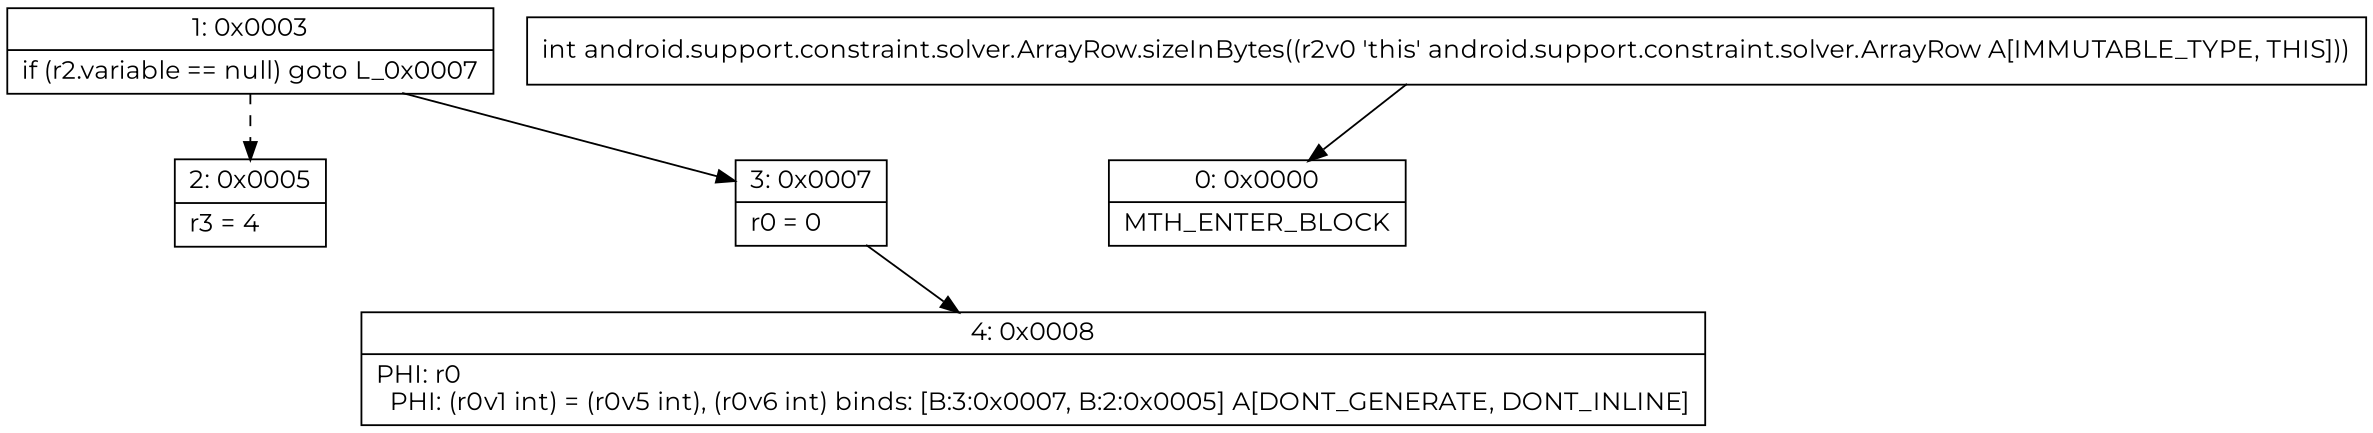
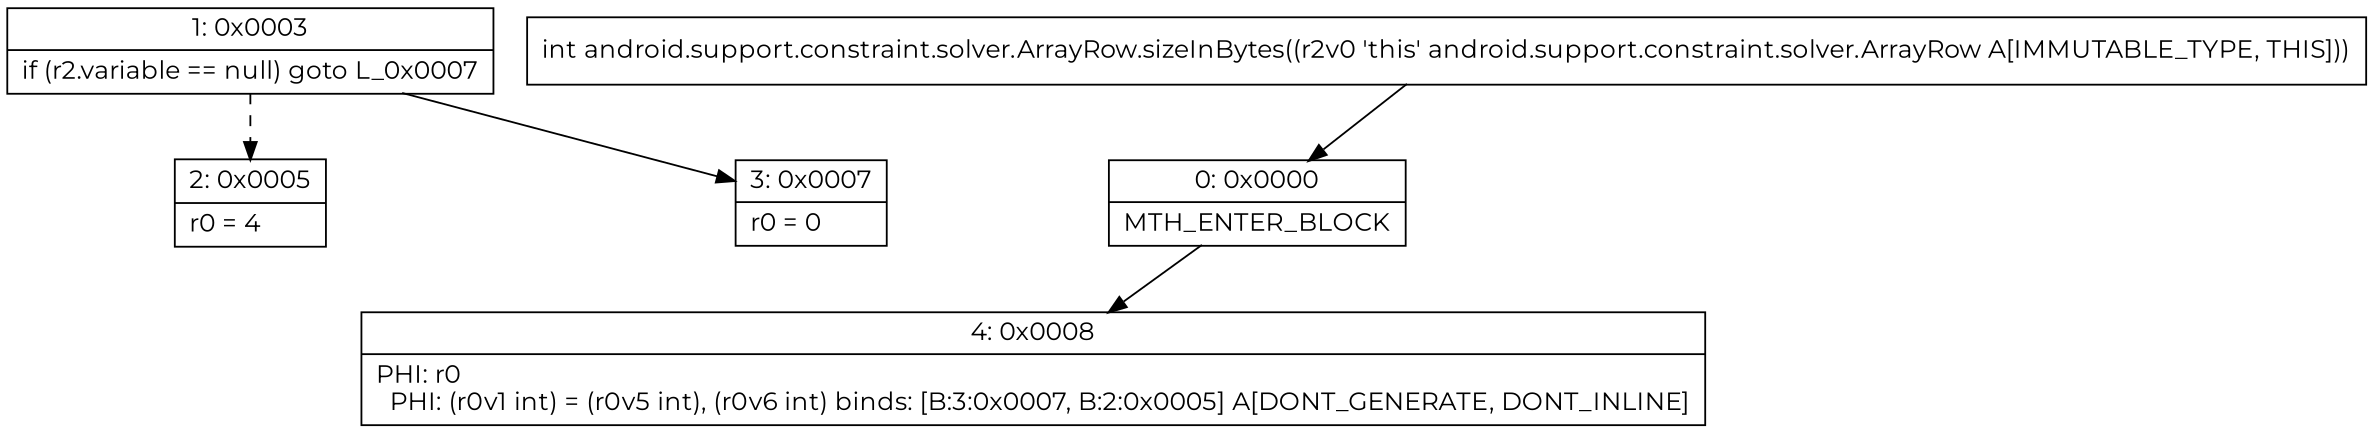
(225, 224) -> (226, 224)
(905, 273) -> (1163, 273)
